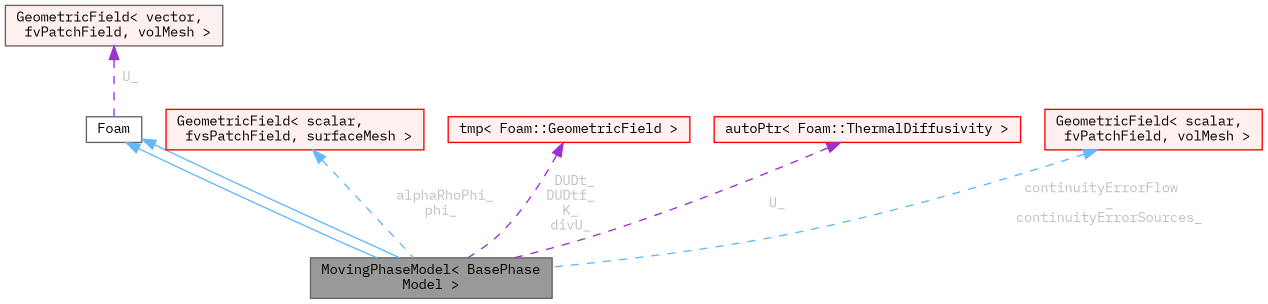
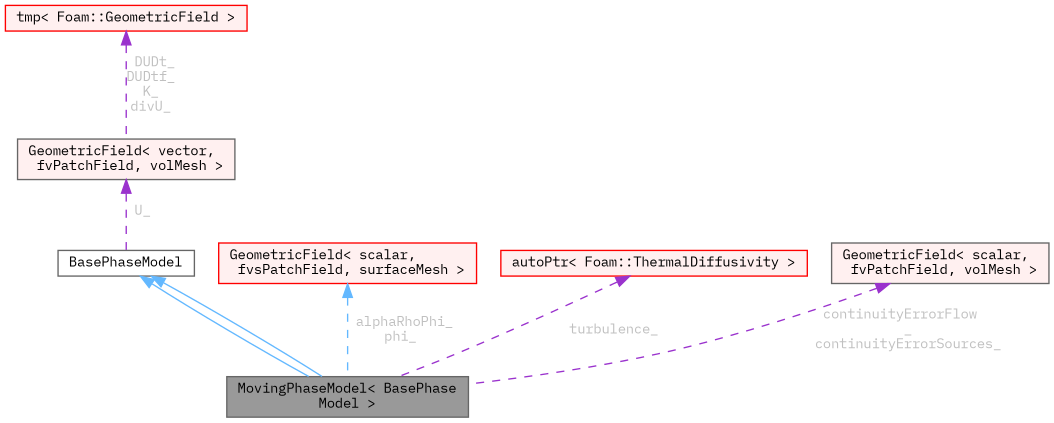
(114, 130) -> (126, 263)
(1154, 130) -> (940, 263)
(774, 204) -> (610, 330)
(519, 213) -> (126, 92)
(822, 227) -> (676, 350)
